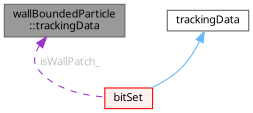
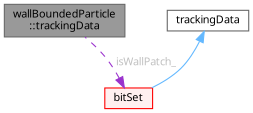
(57, 84) -> (104, 56)
